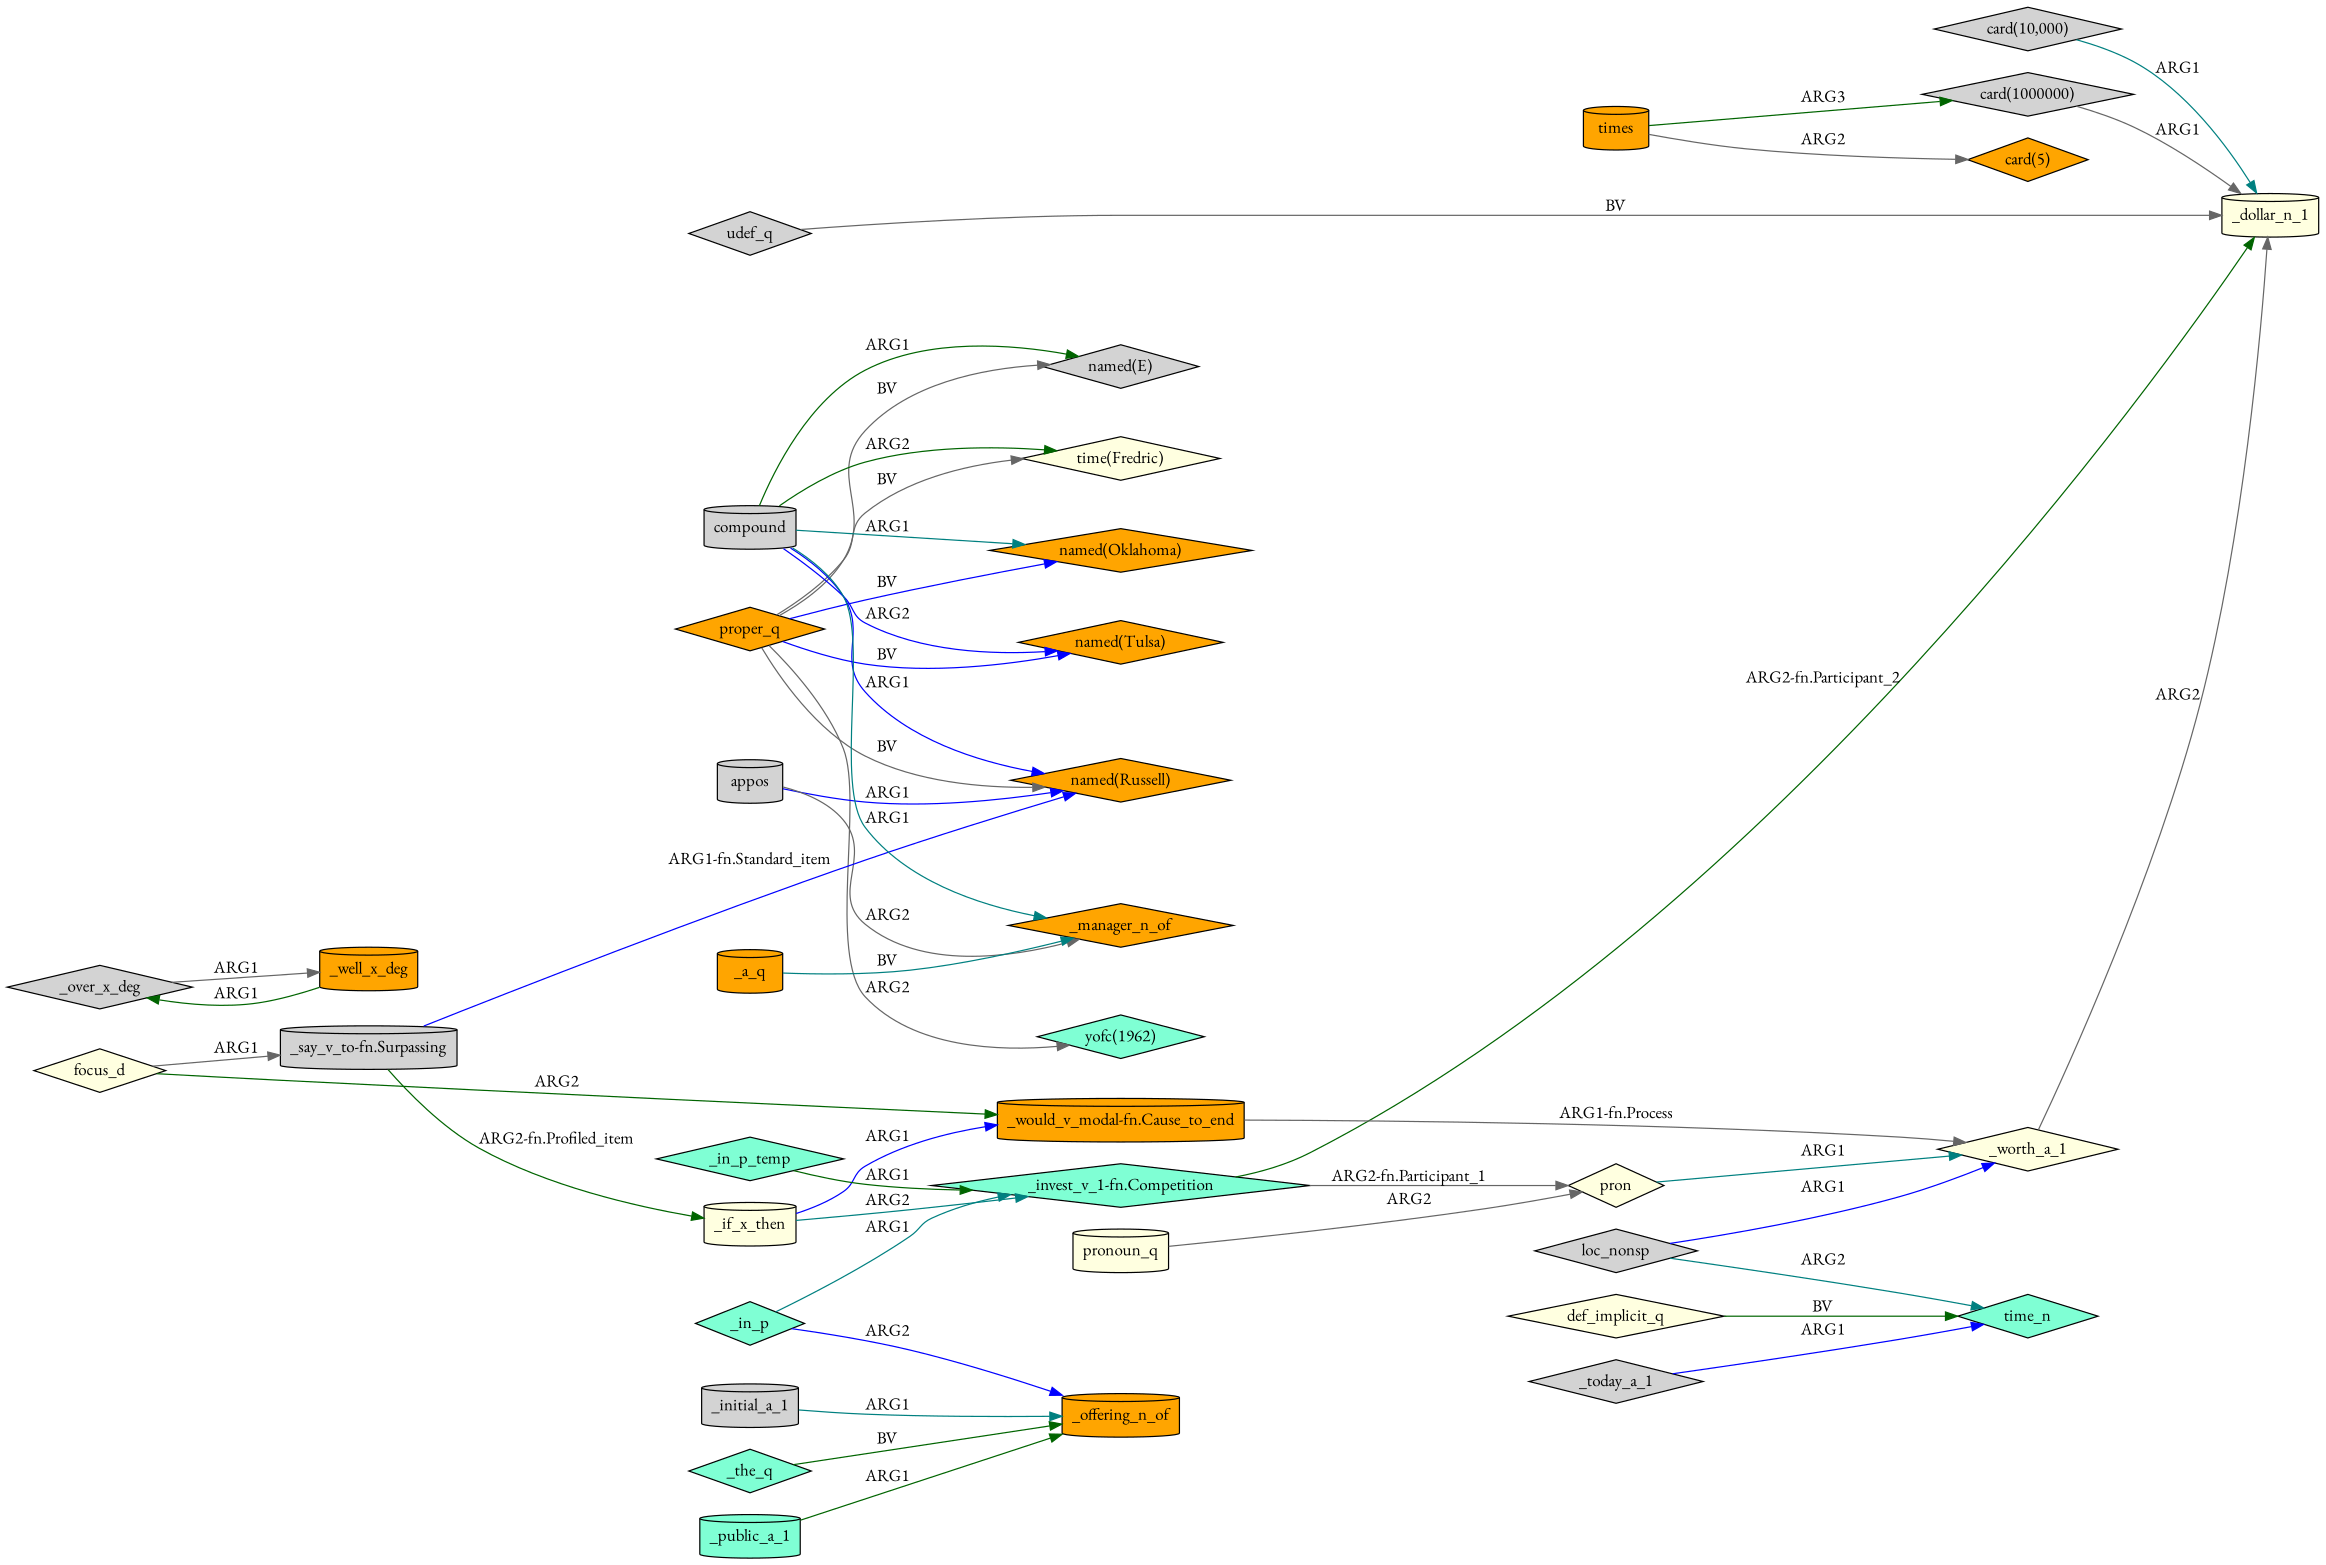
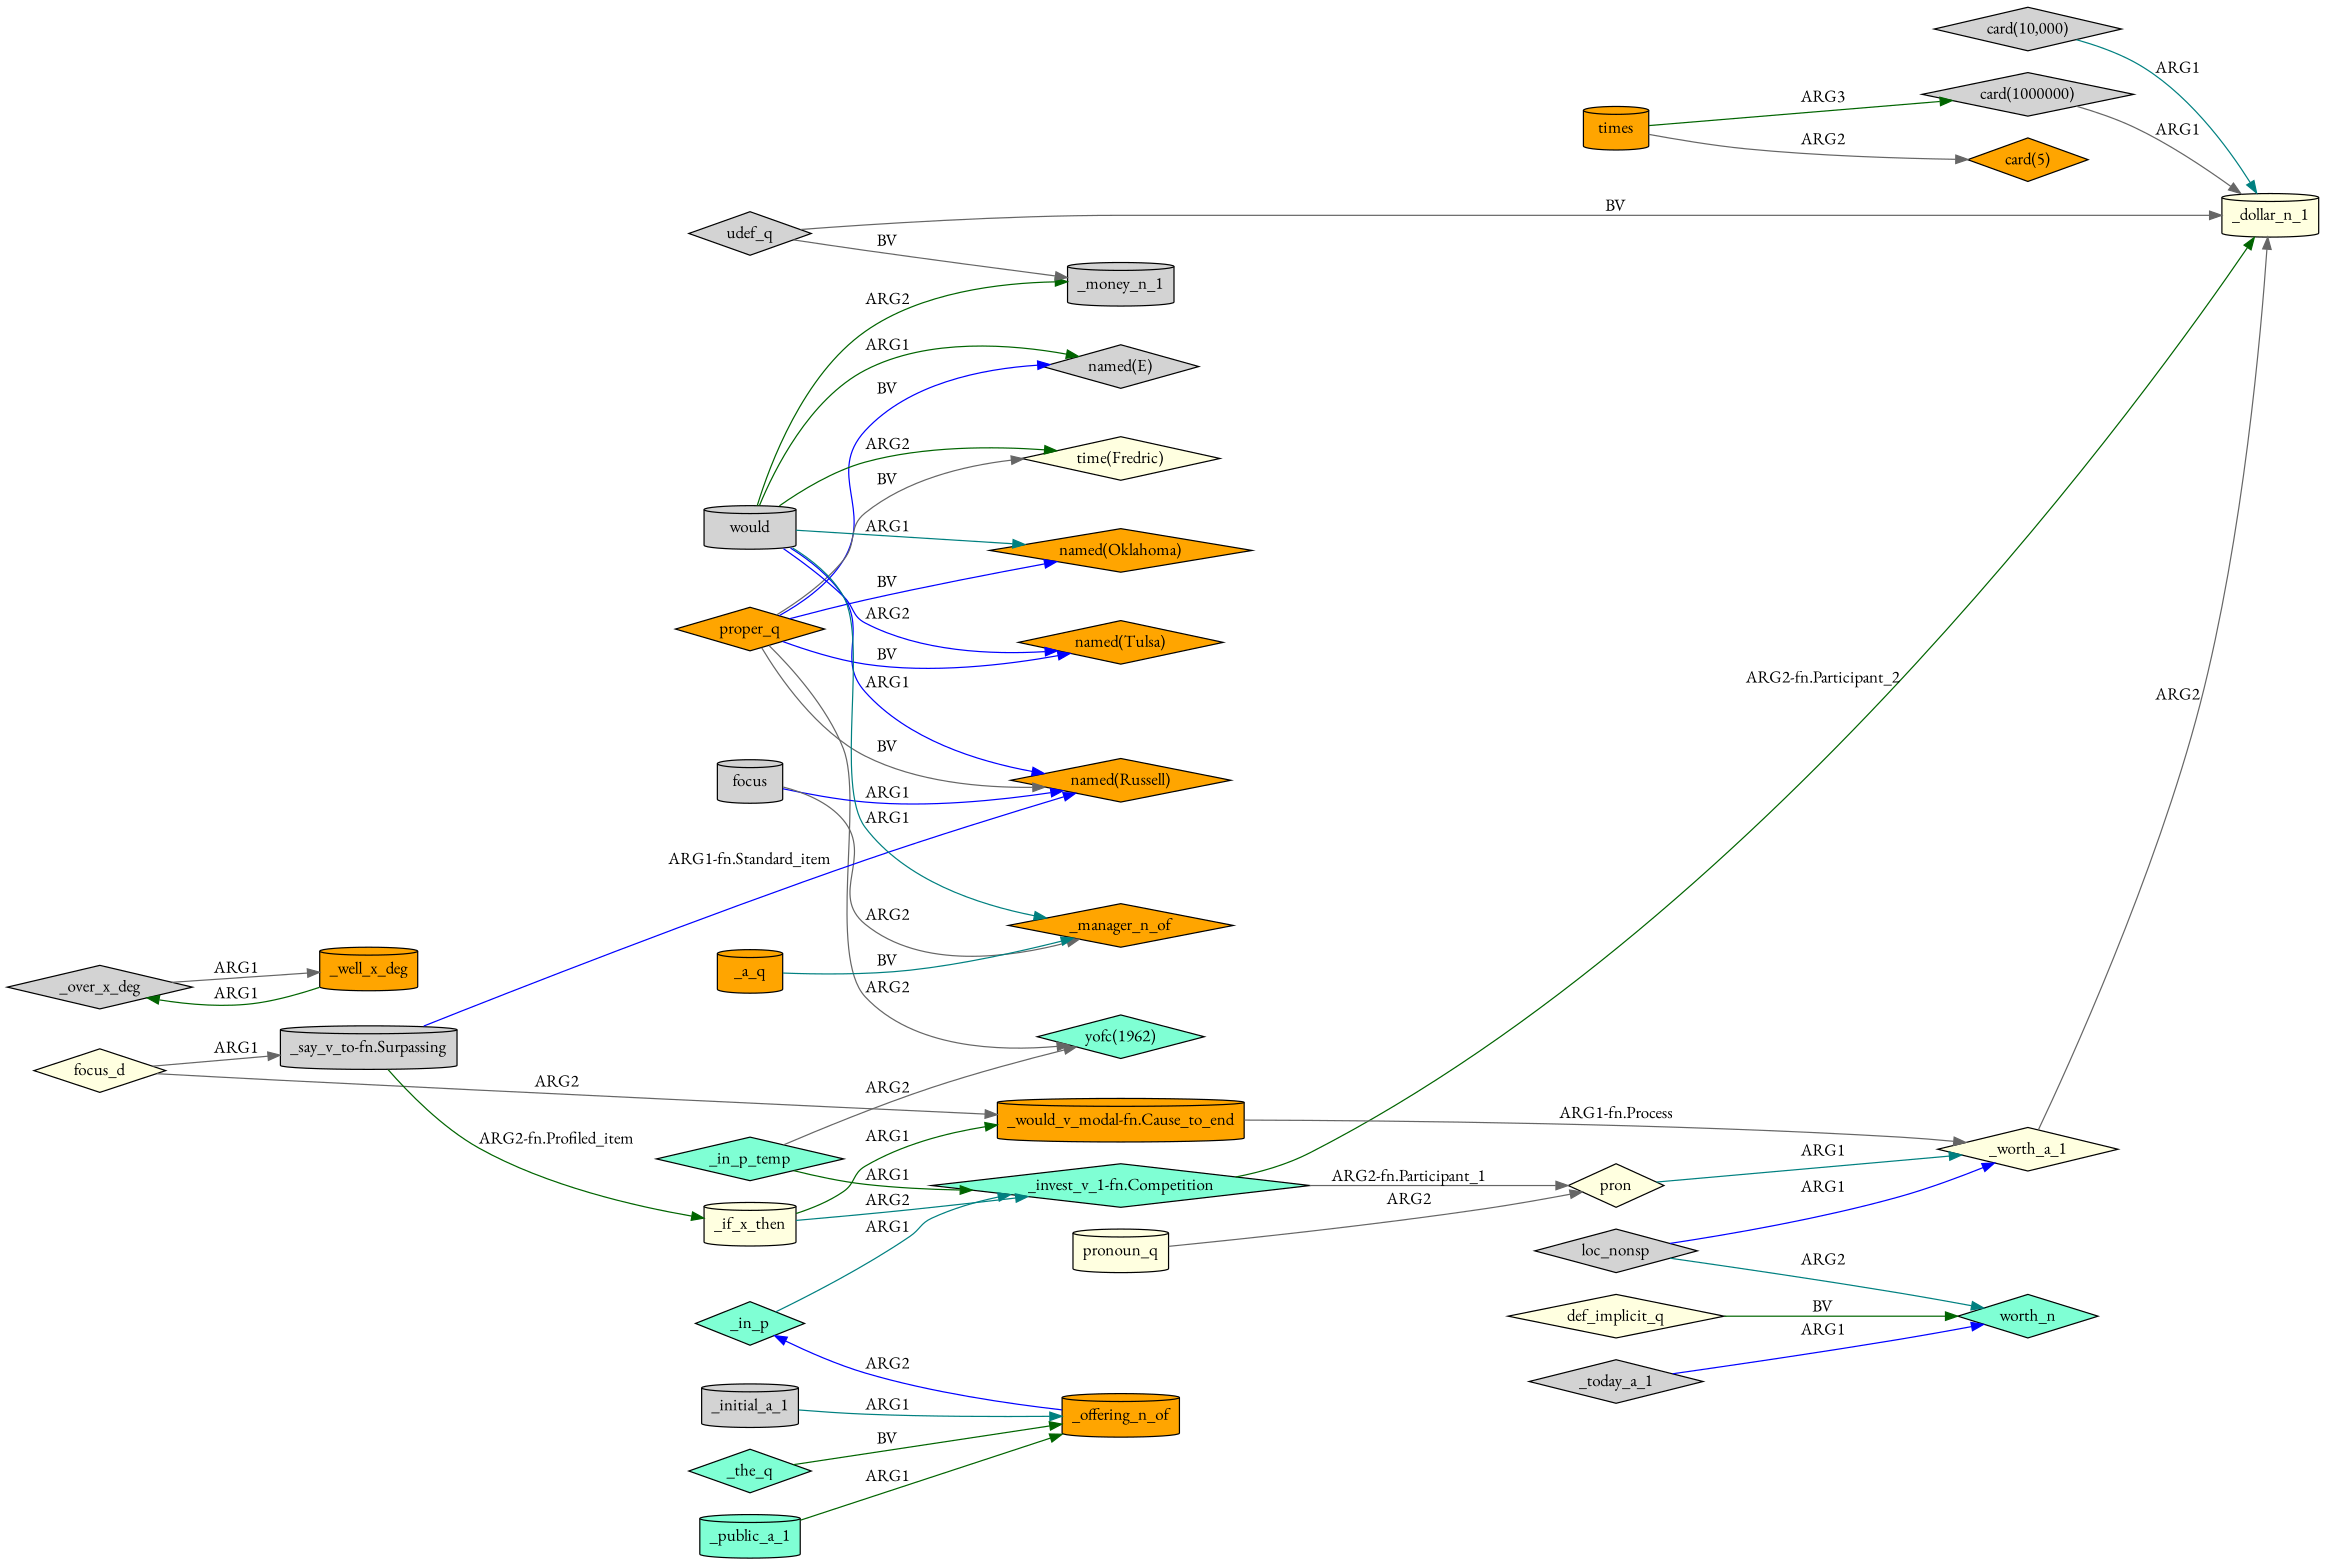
none -> (1121, 284)
(856, 444) -> (856, 444)
(750, 527) -> (750, 527)
(750, 781) -> (750, 781)
none -> (922, 1091)
(571, 1095) -> (571, 1095)
(883, 1157) -> (883, 1157)
(2028, 1316) -> (2028, 1316)
(923, 1353) -> (921, 1387)
